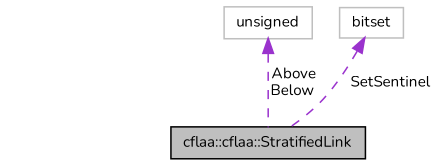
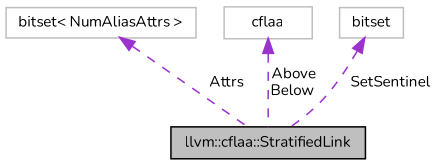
none -> (101, 23)
(268, 23) -> (268, 23)
(268, 143) -> (268, 143)
